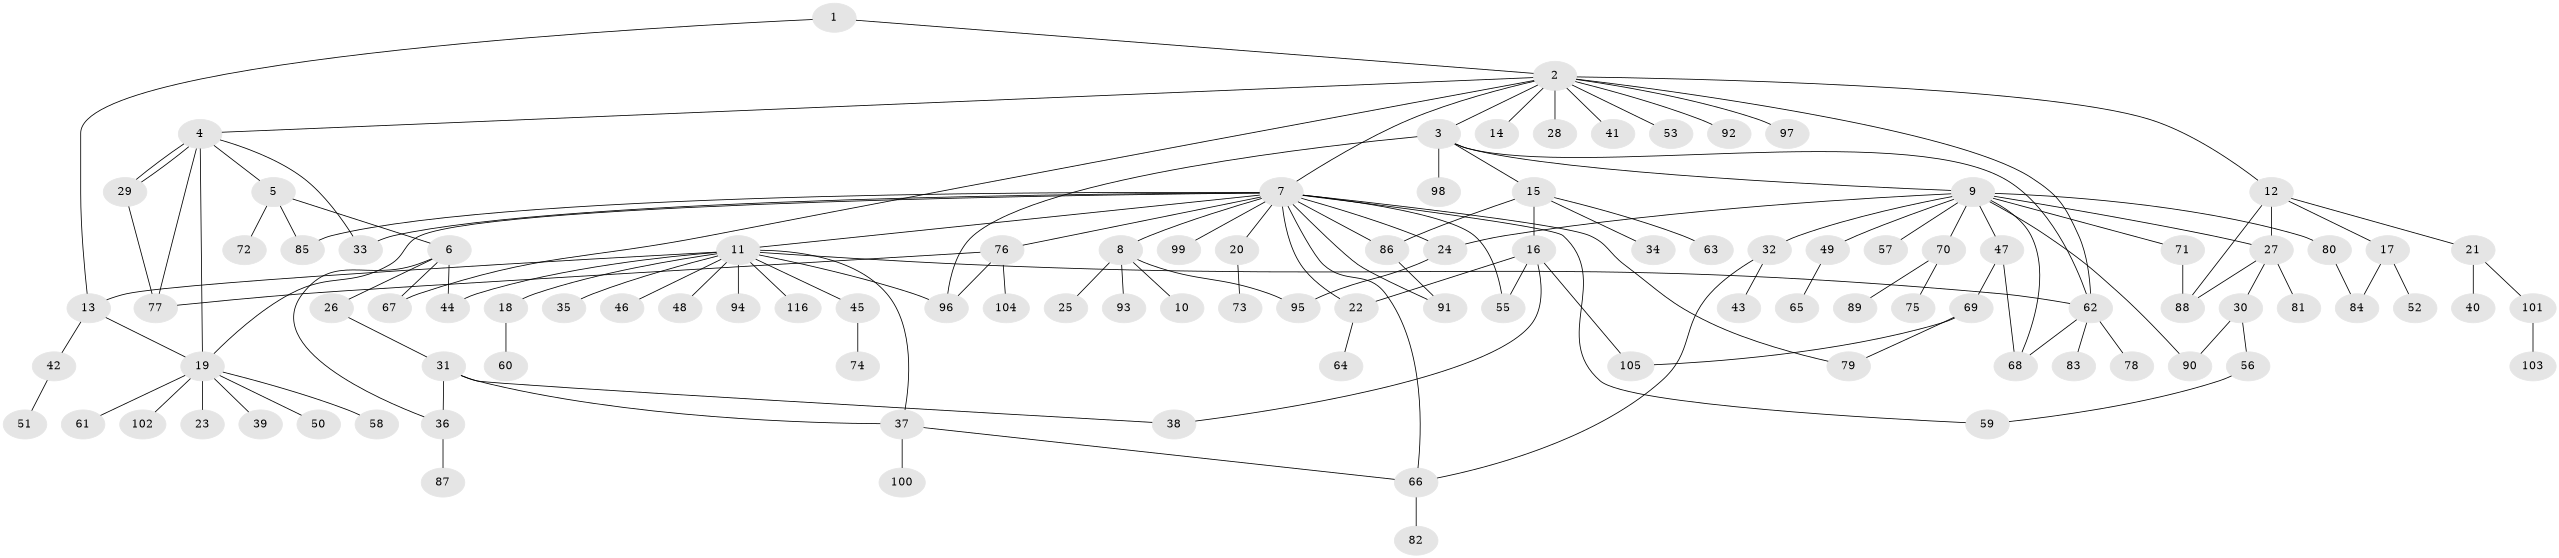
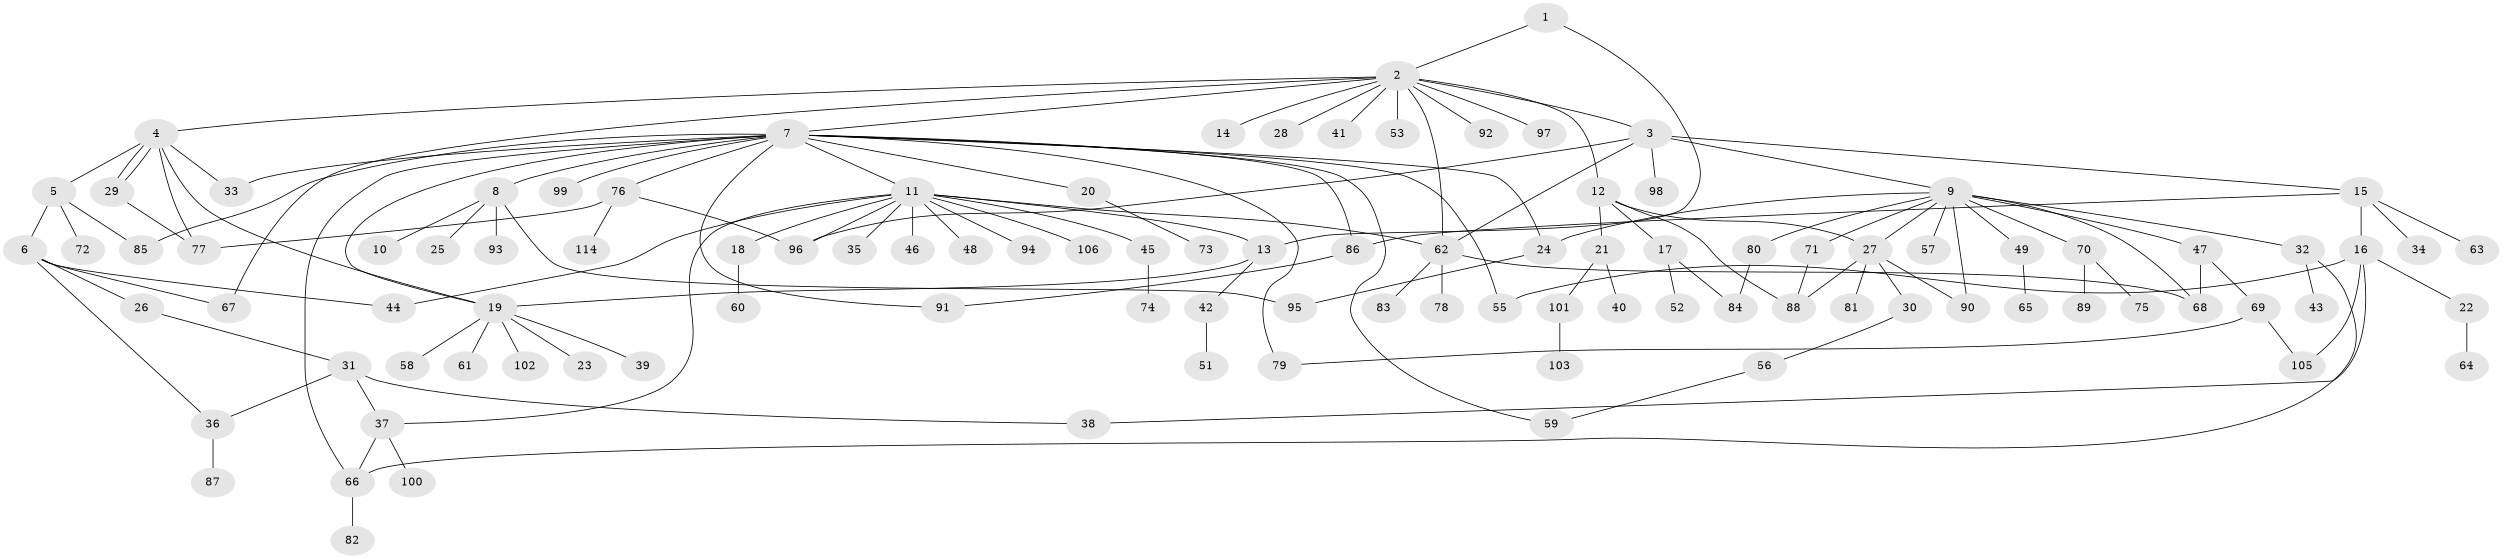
(1298, 261) -> none
(798, 308) -> (1089, 250)
(1006, 308) -> (587, 250)
(2215, 337) -> (1928, 284)
(319, 424) -> none
